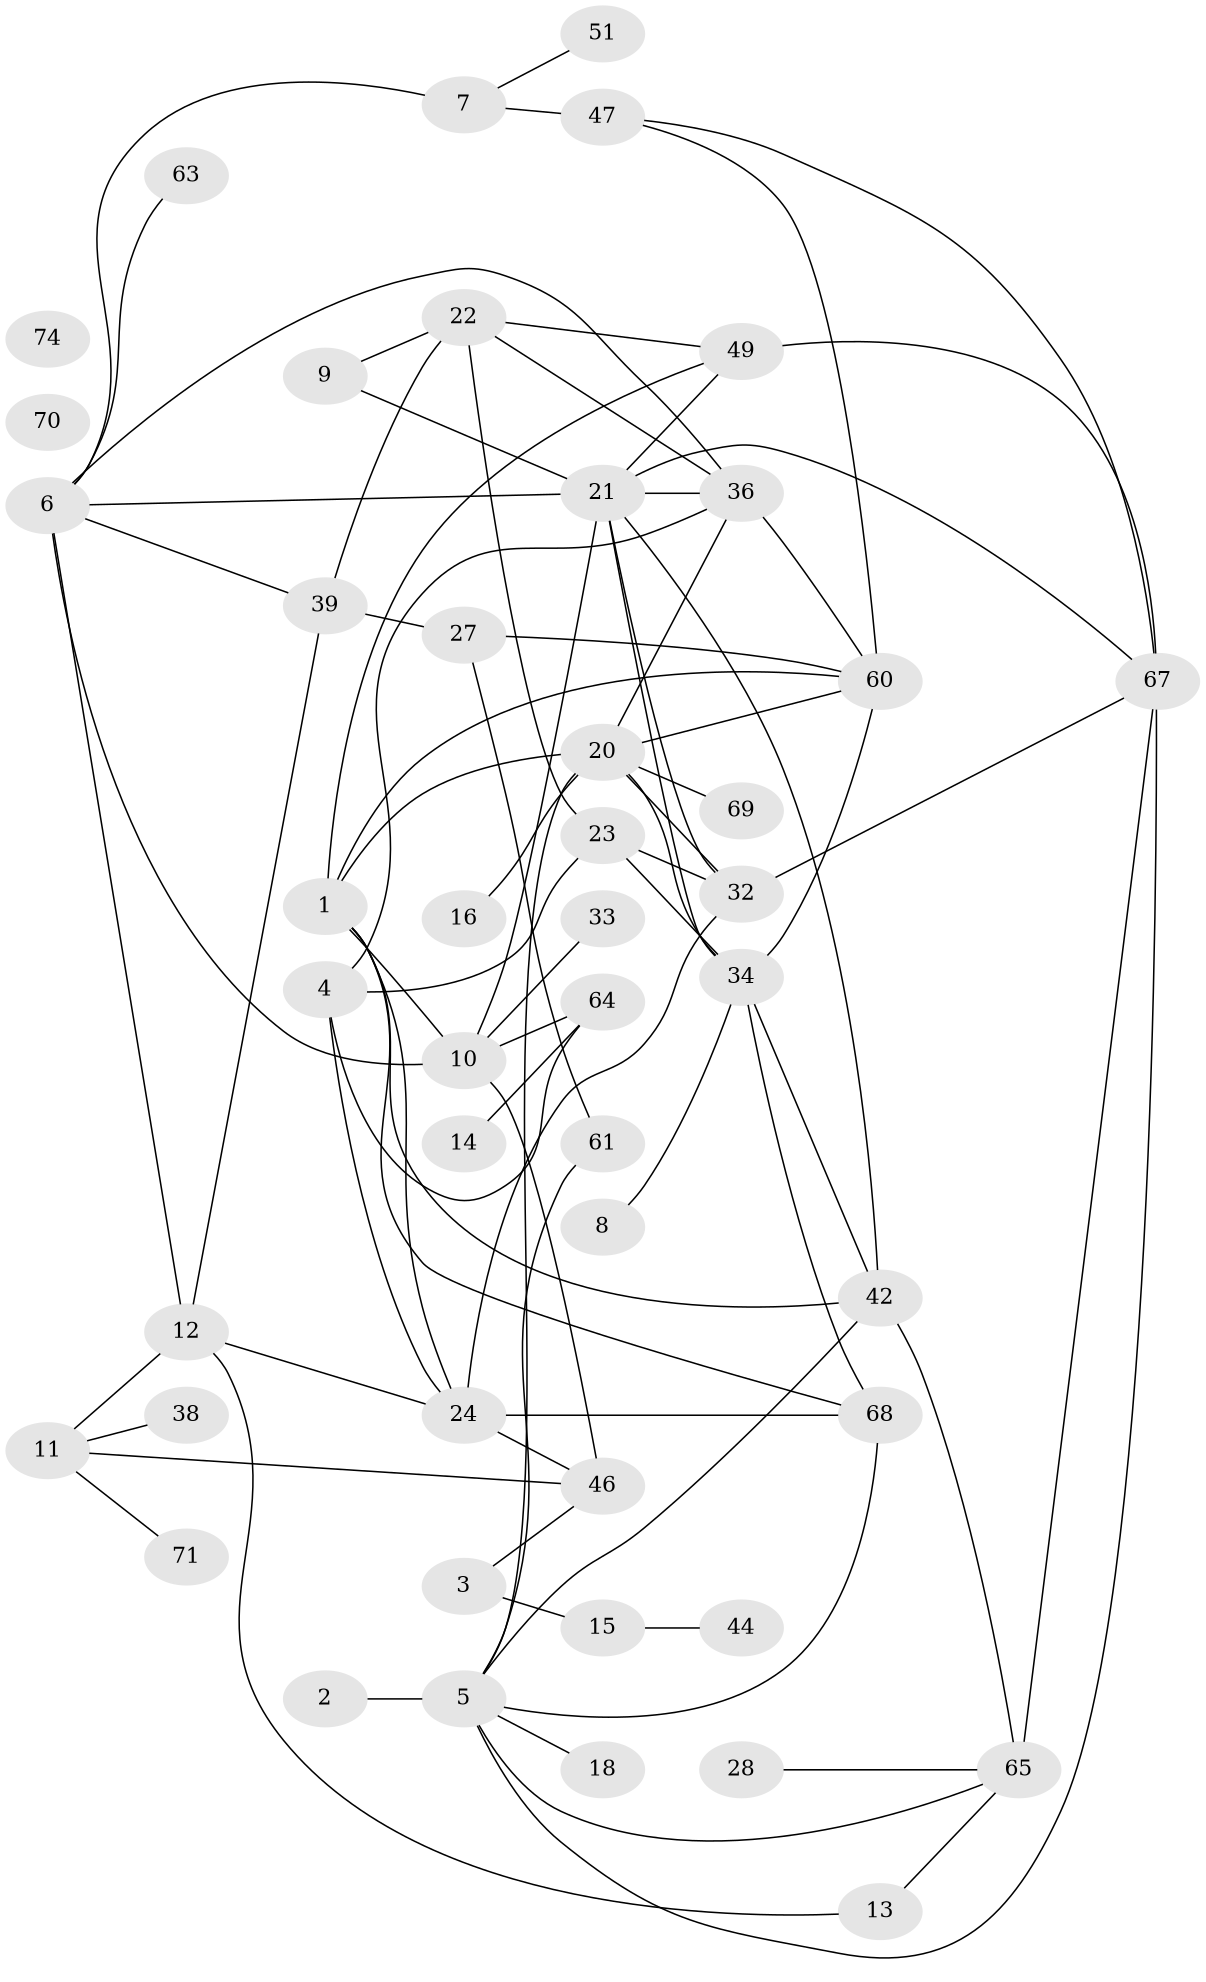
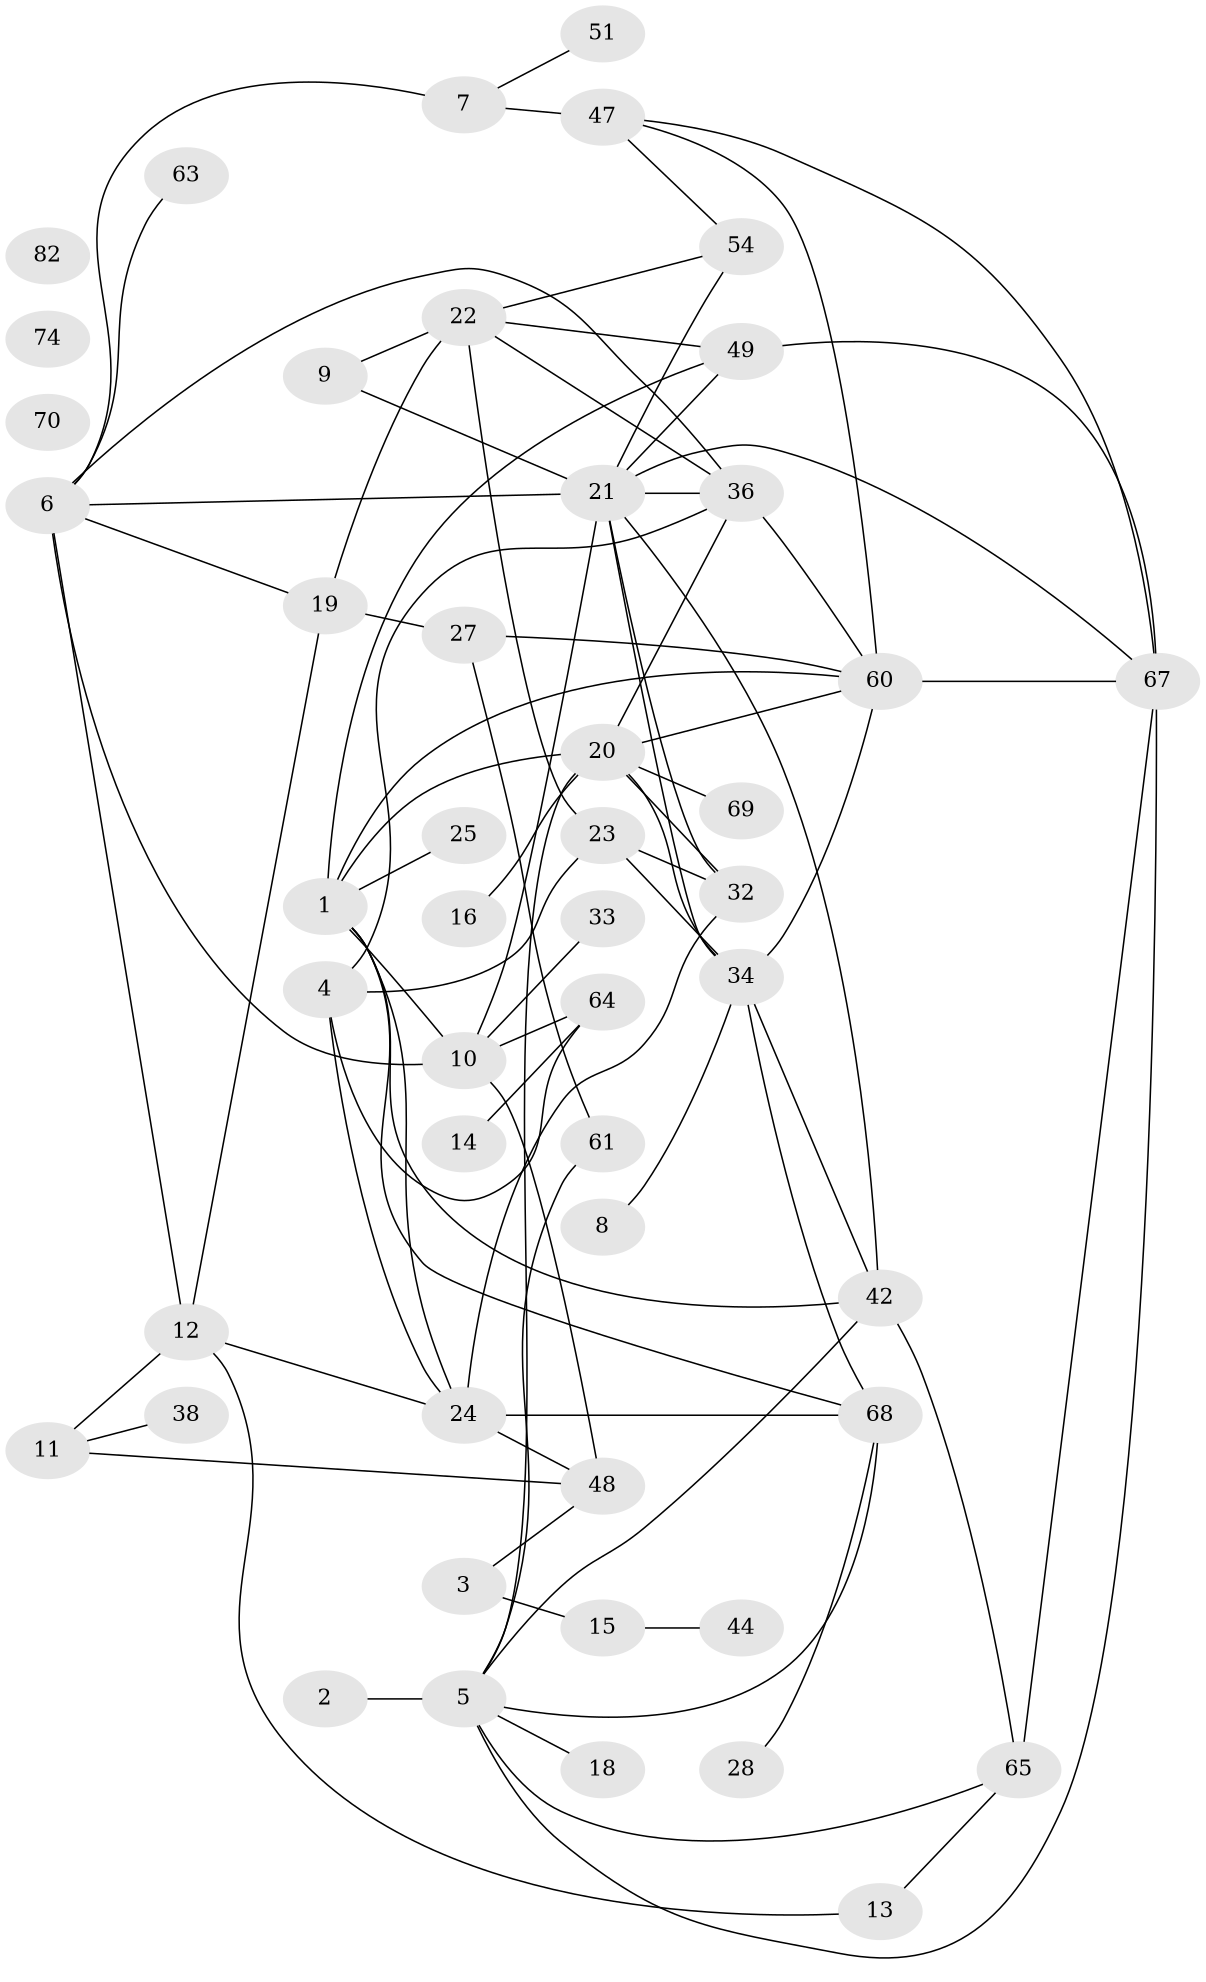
none -> (742, 247)
none -> (48, 256)
(325, 606) -> (325, 606)
(950, 788) -> (1019, 681)
none -> (464, 835)
(603, 1486) -> (603, 1486)
(187, 1557) -> none
(880, 1770) -> (814, 1653)
